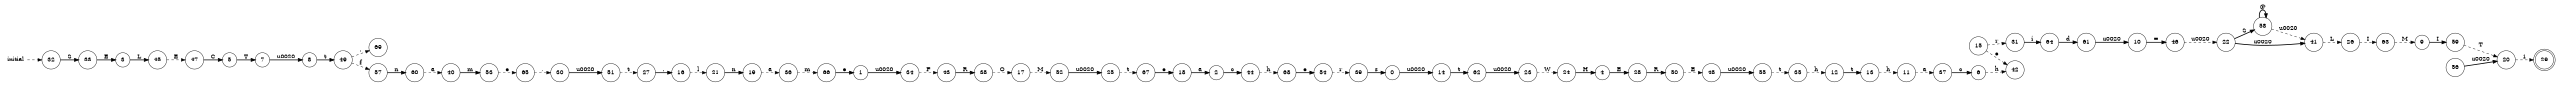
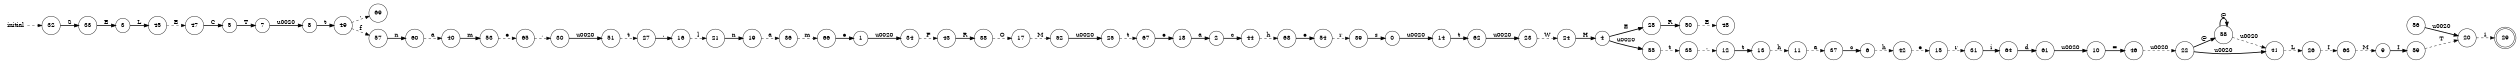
(2244, 31) -> (2204, 39)
(1995, 57) -> (1918, 51)
(1816, 70) -> (1707, 48)
(1735, 73) -> (1624, 45)
